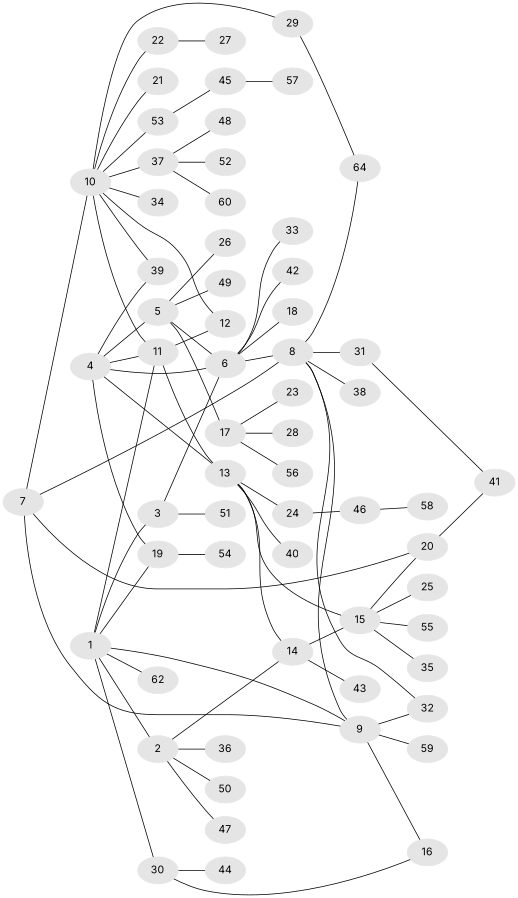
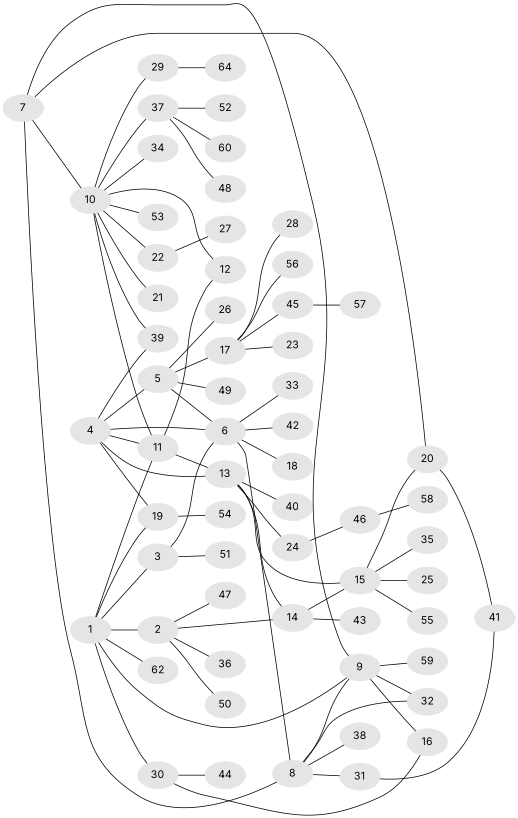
(192, 102) -> (259, 328)
(340, 265) -> none
